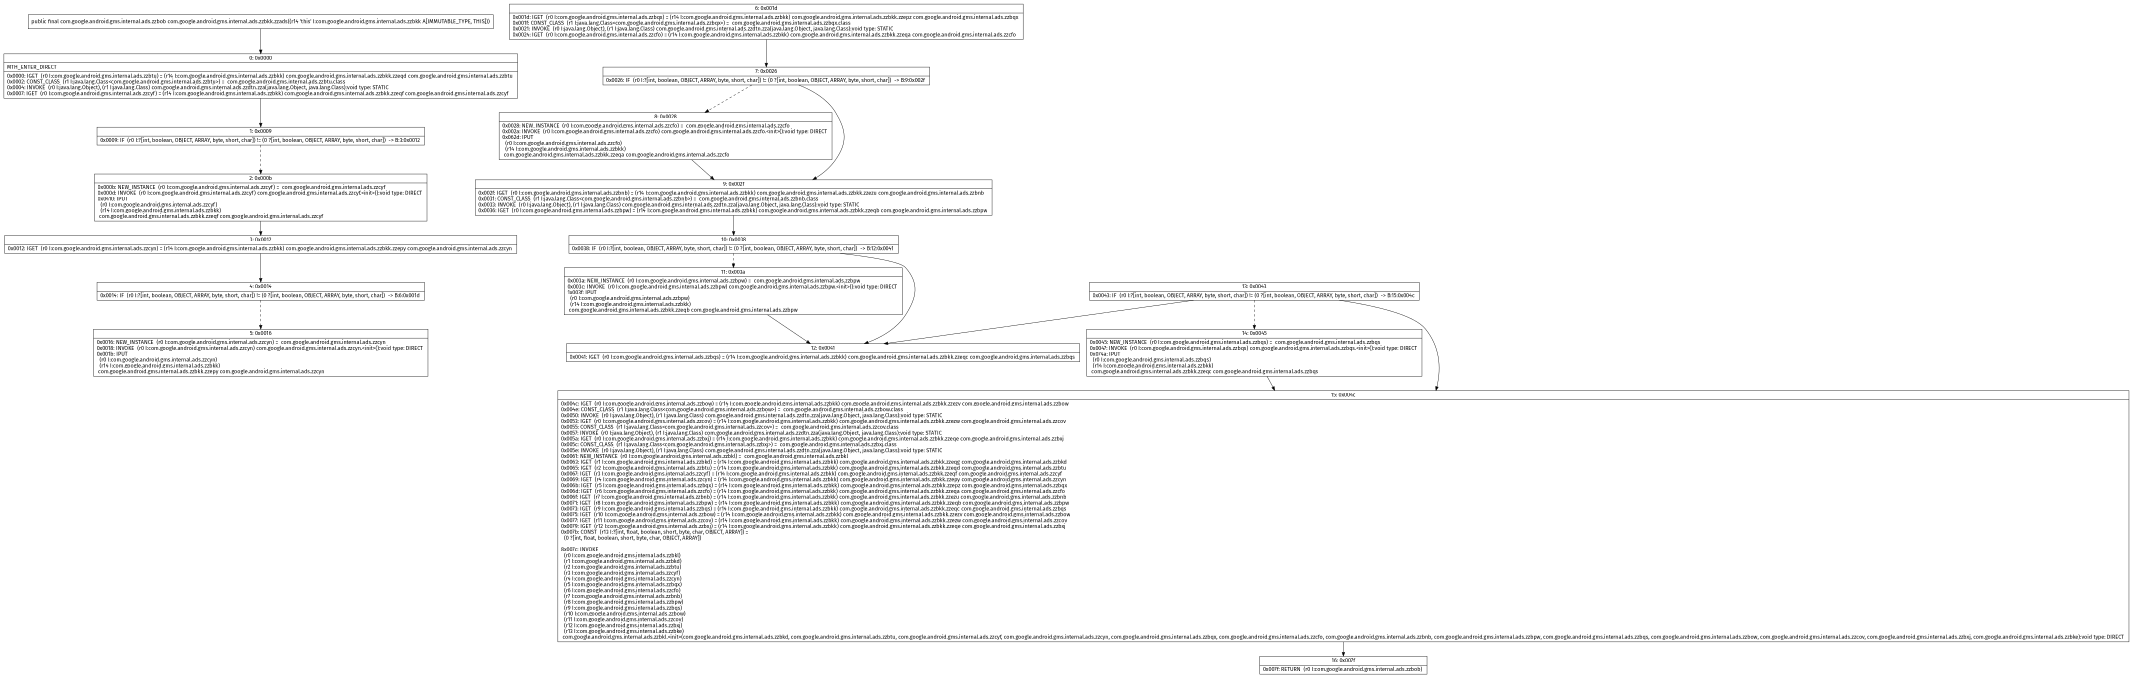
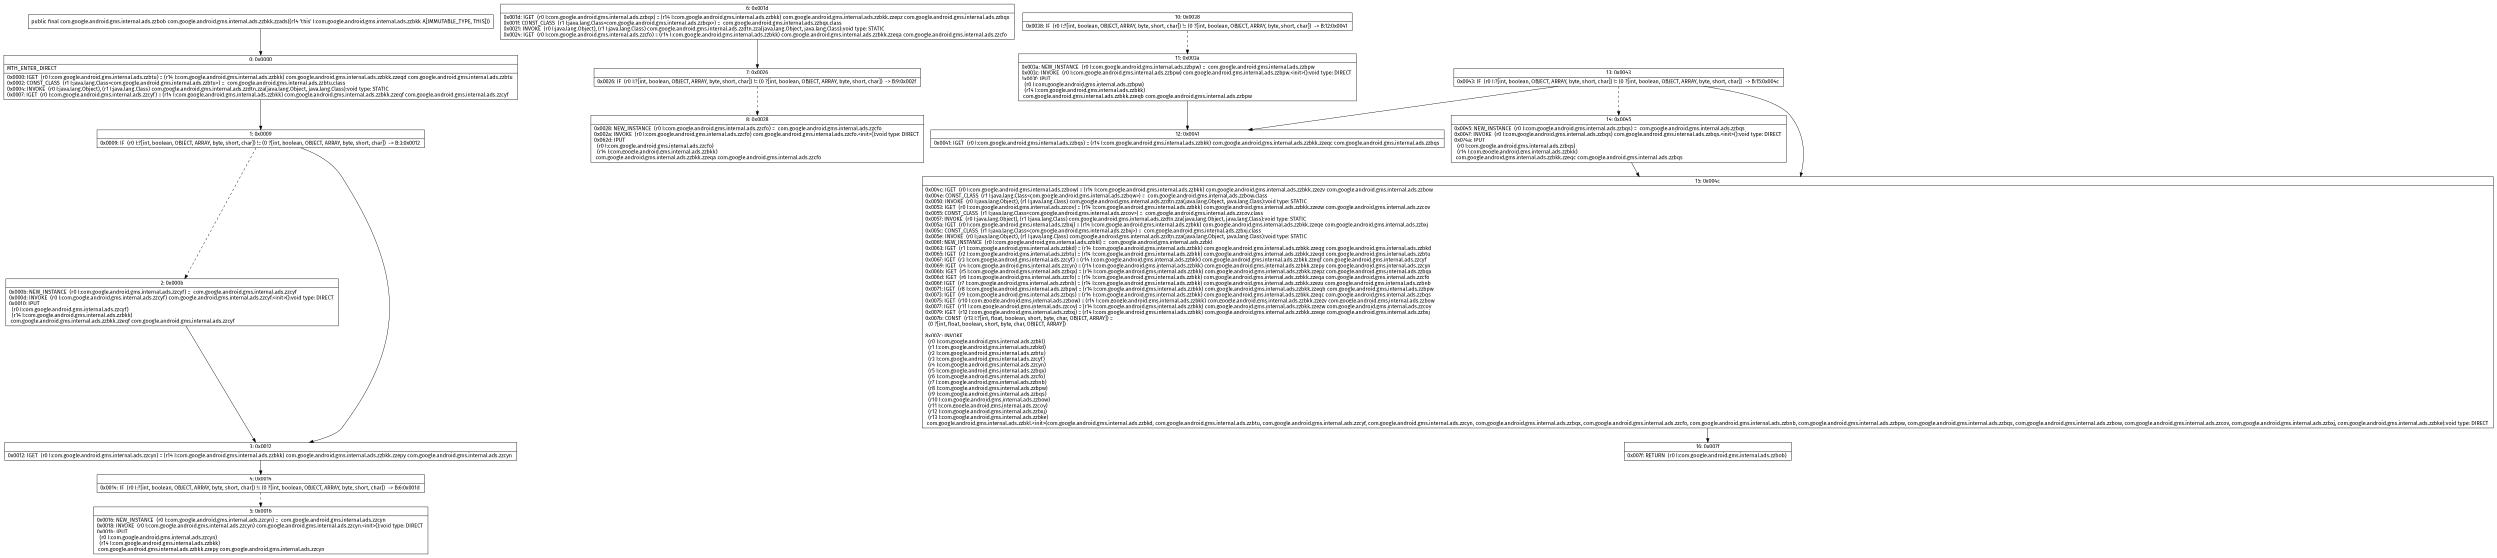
(734, 198) -> none
(114, 199) -> (26, 304)
(914, 281) -> none
none -> (388, 293)
